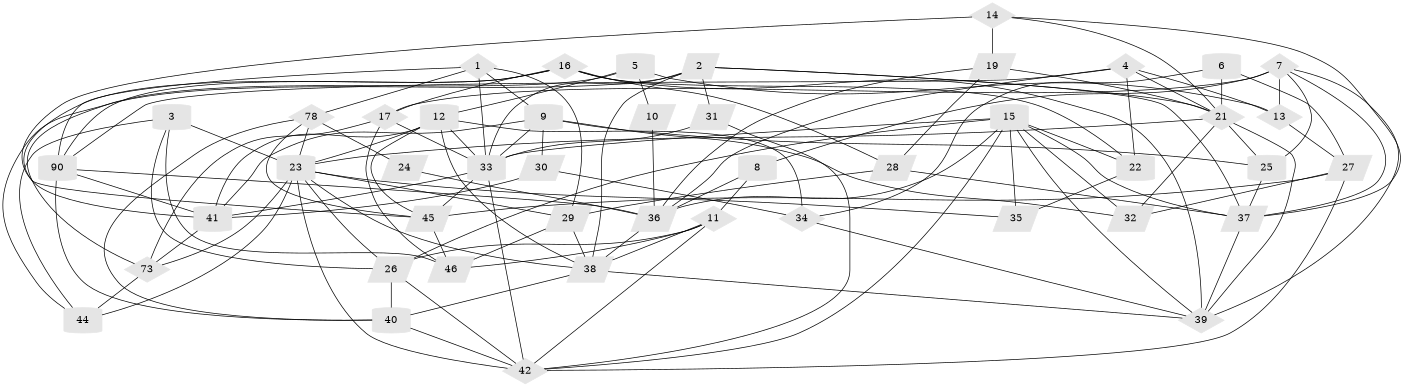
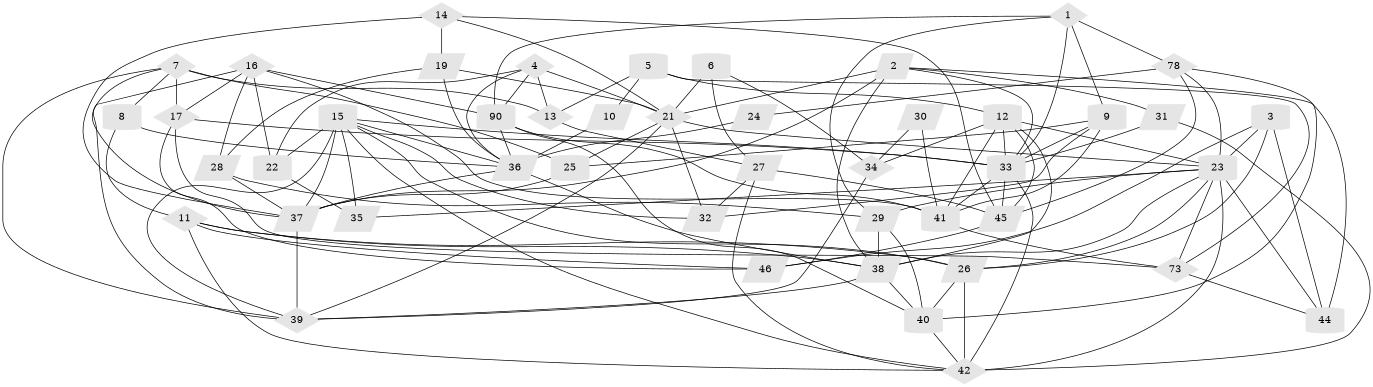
(543, 138) -> none
none -> (402, 188)
(521, 240) -> (912, 267)
